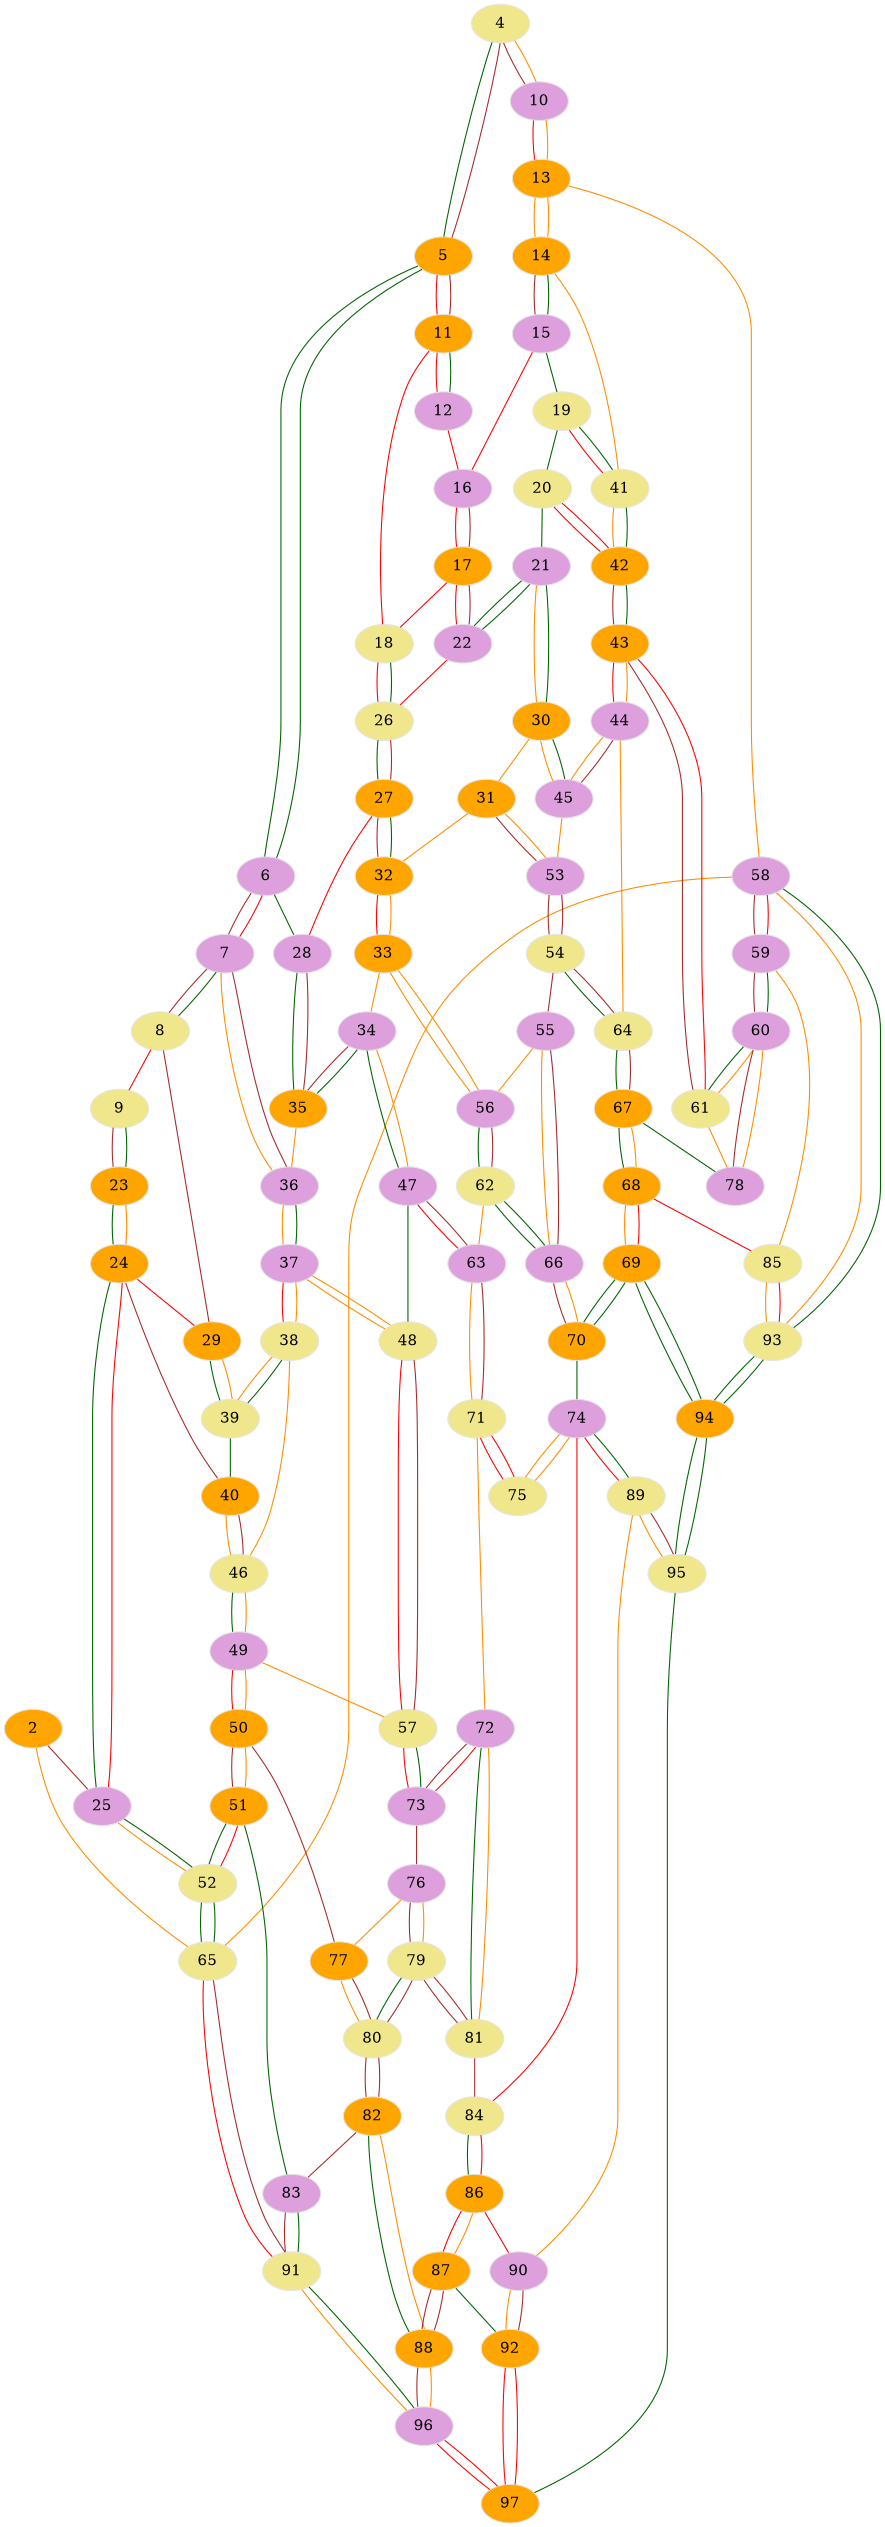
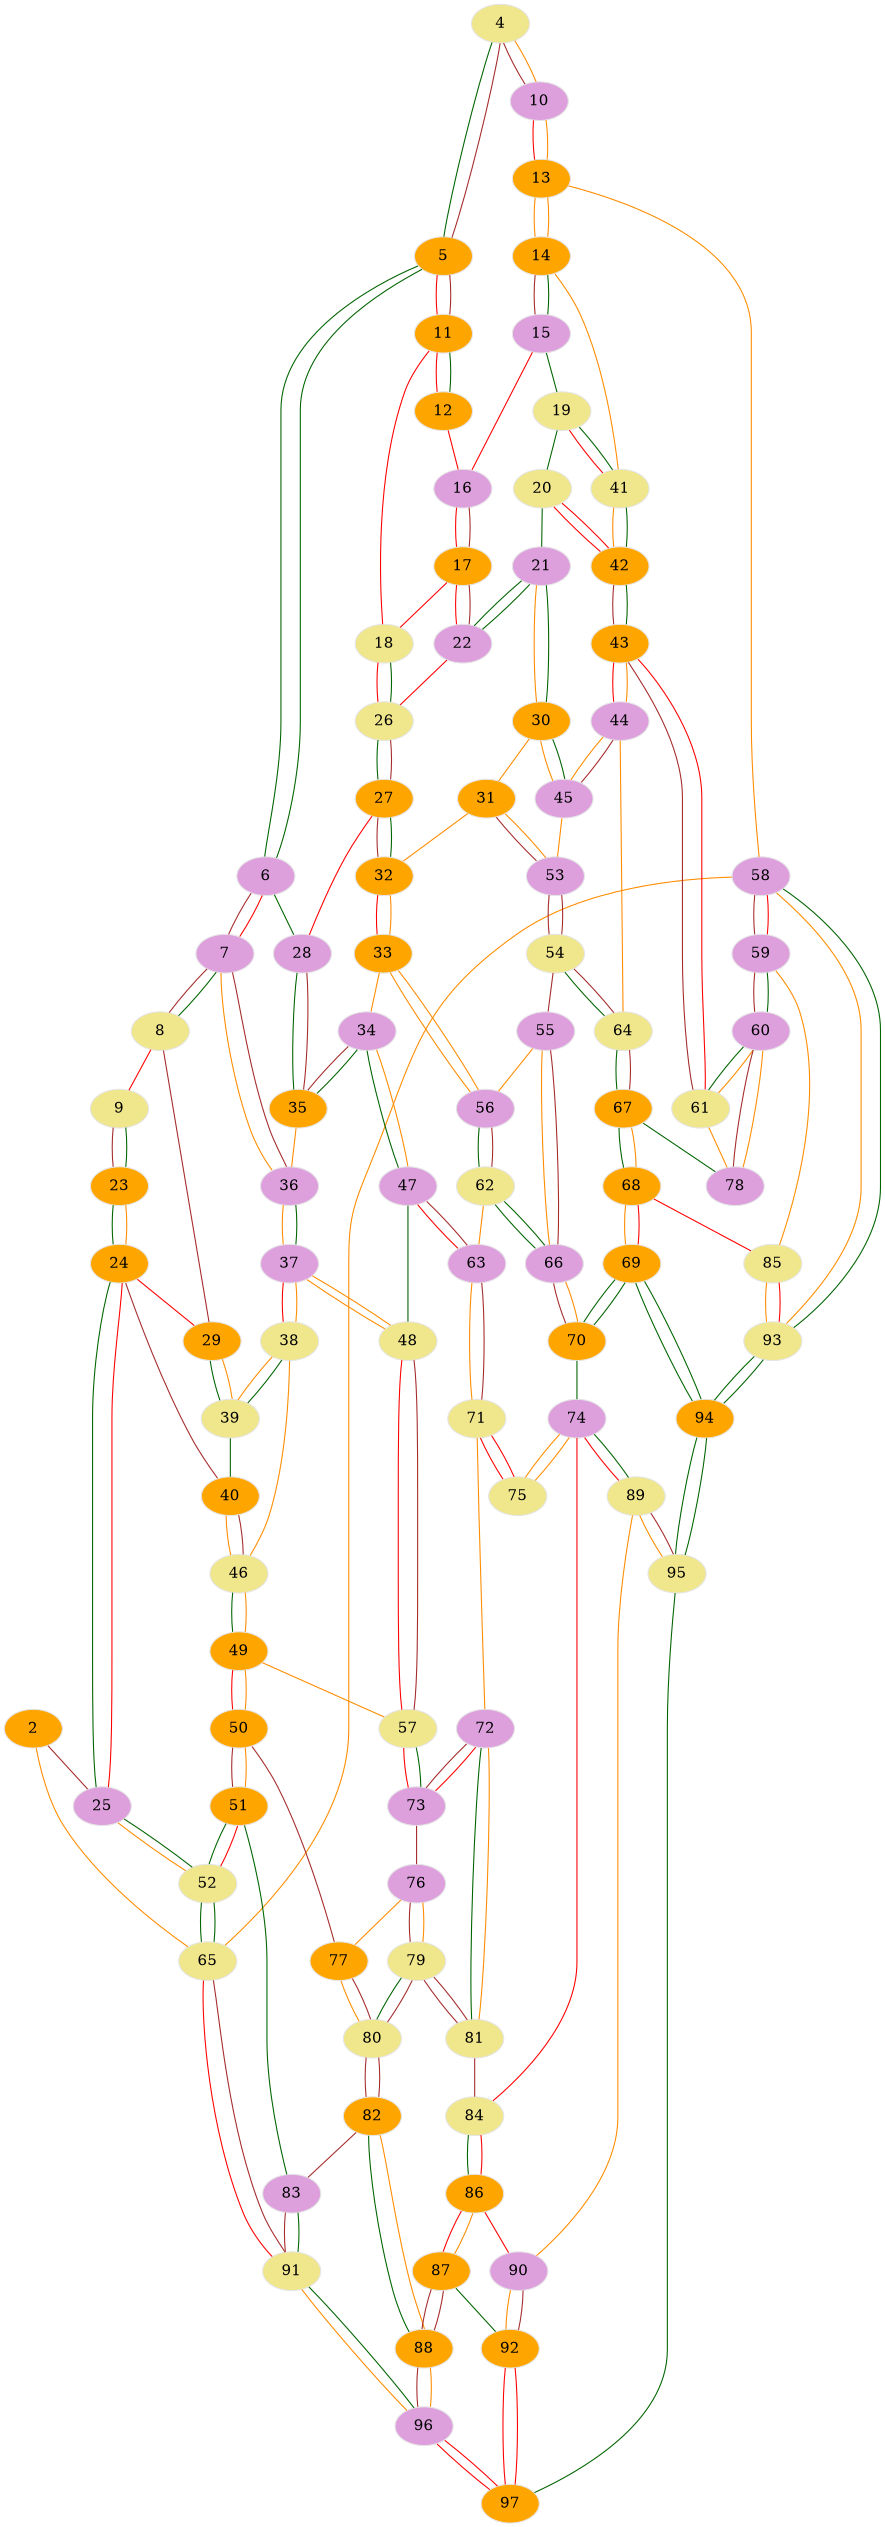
(443, 411) -> (443, 411)
(239, 1651) -> (239, 1651)
